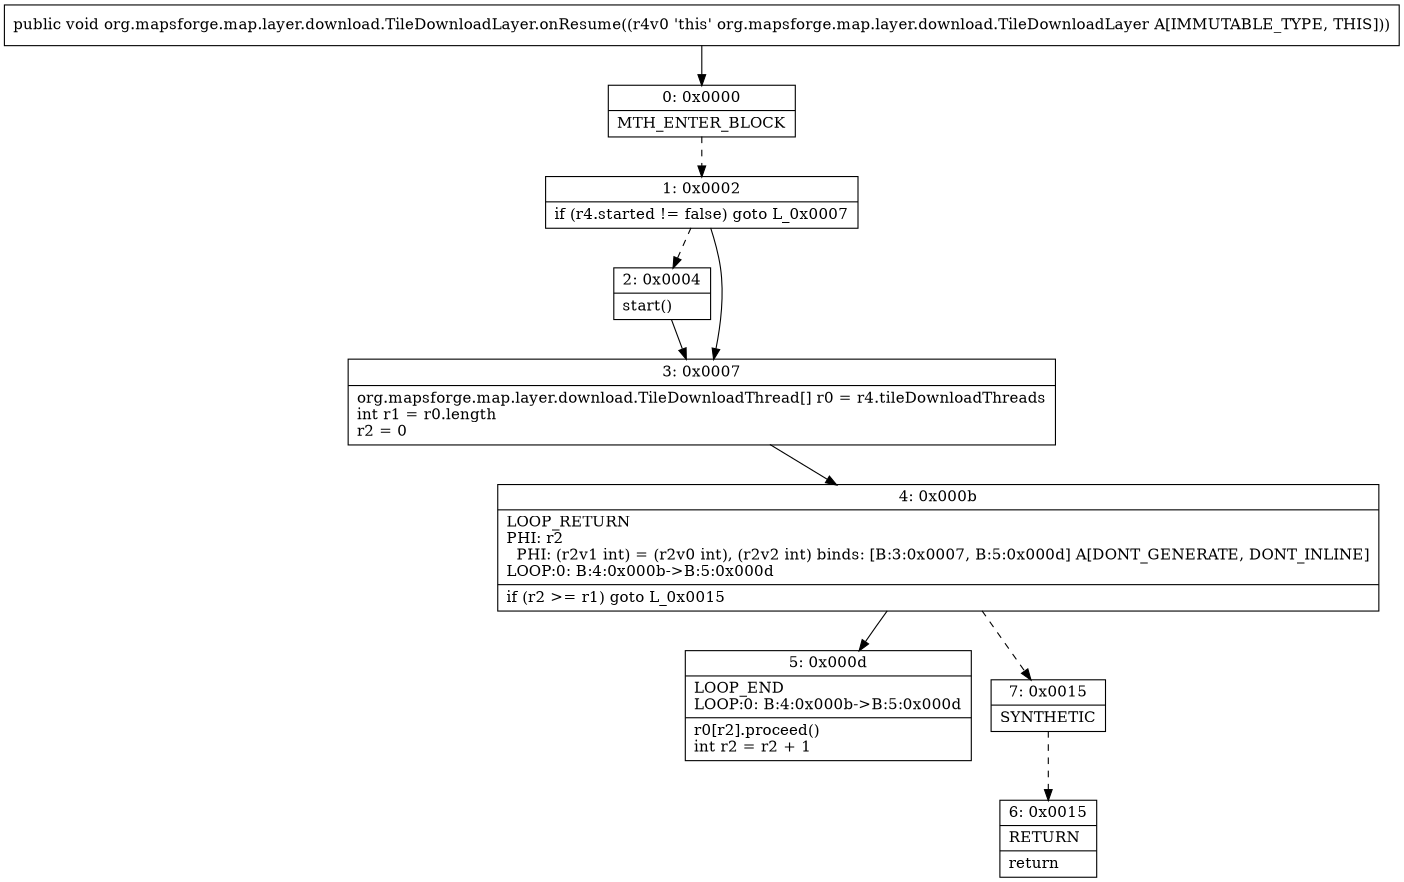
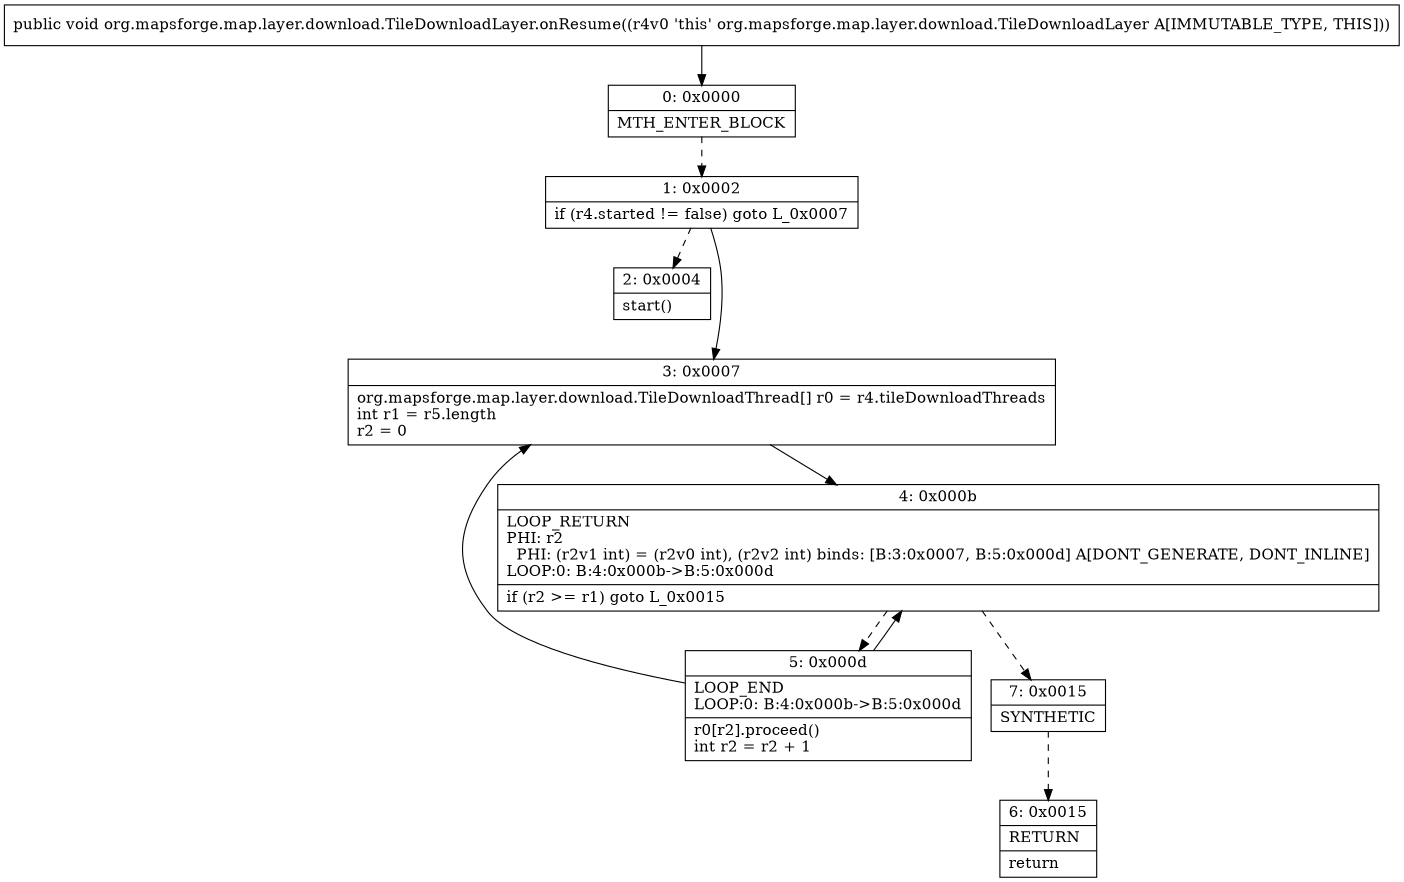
(677, 334) -> (497, 620)
(427, 415) -> (427, 415)
(876, 626) -> (876, 626)
none -> (885, 635)
